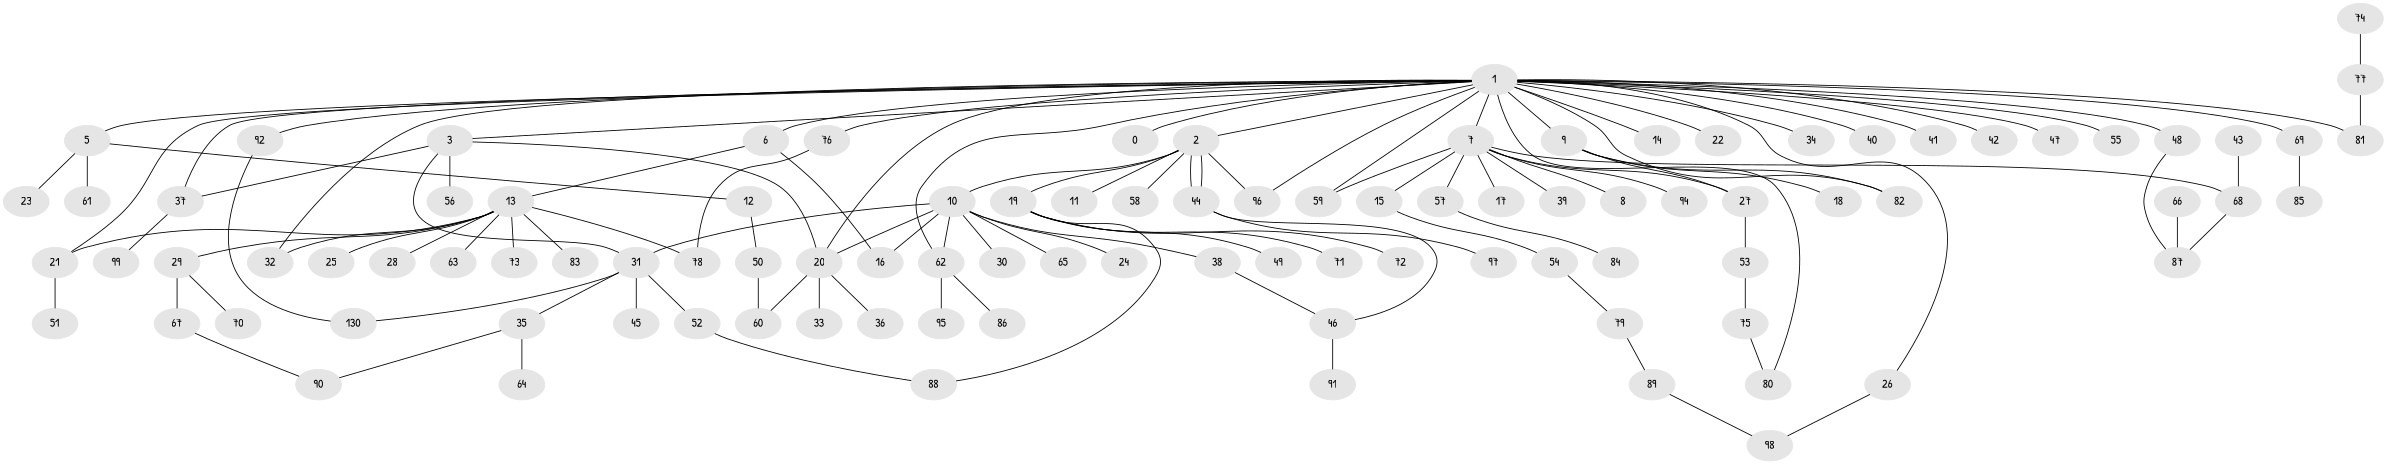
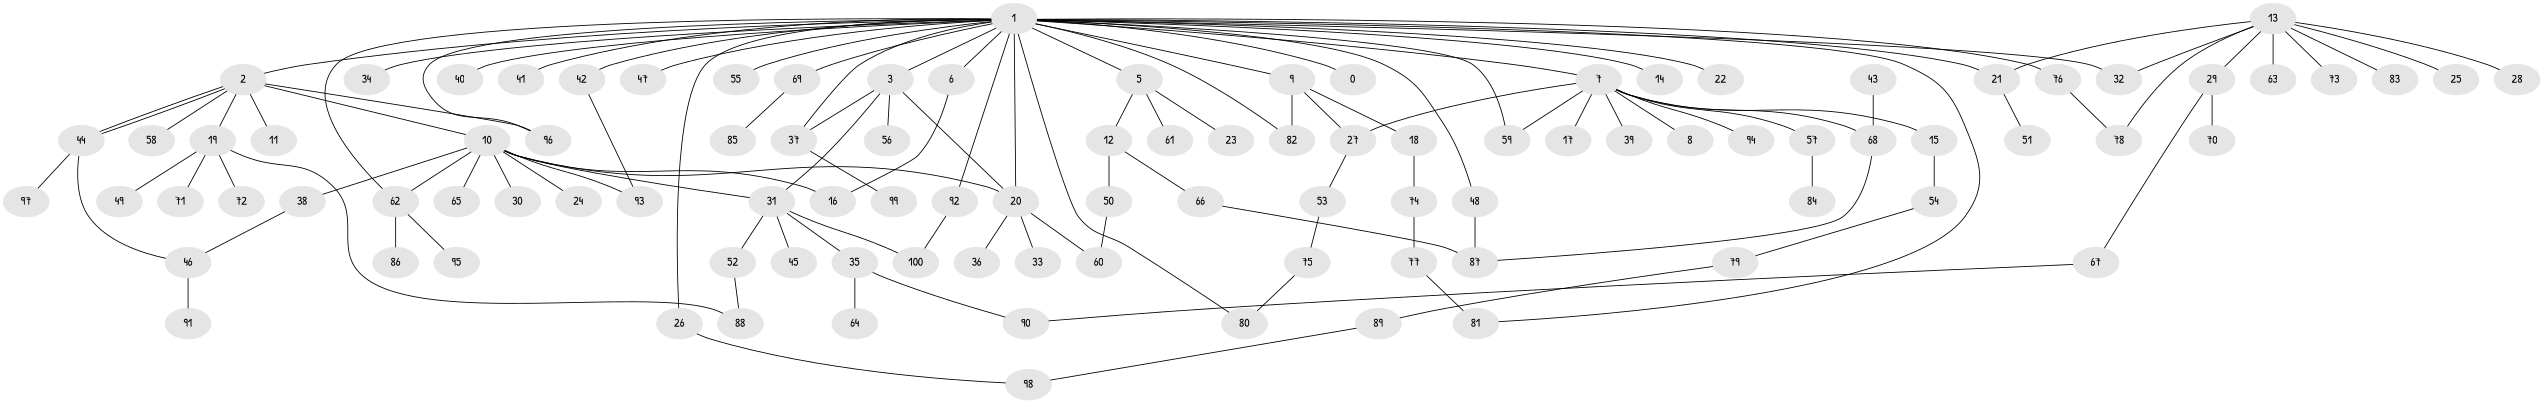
(638, 171) -> none
none -> (1155, 171)
none -> (1414, 171)
none -> (640, 202)
(353, 324) -> (916, 263)
